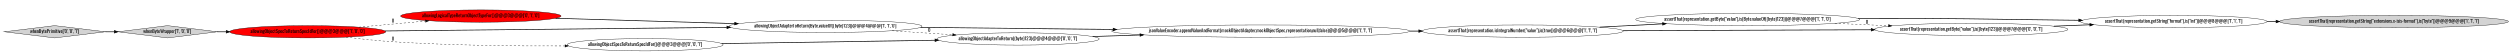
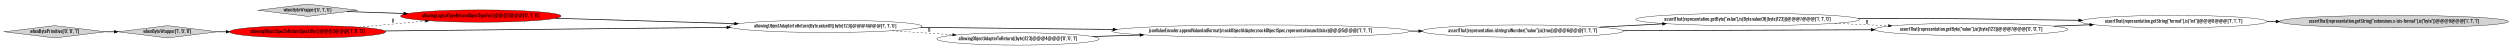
none -> (308, 10)
(645, 45) -> none
